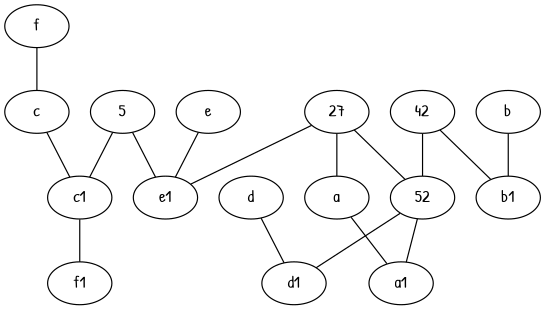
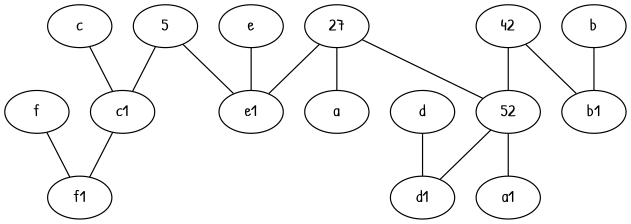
(37, 69) -> (58, 155)
(370, 242) -> none
